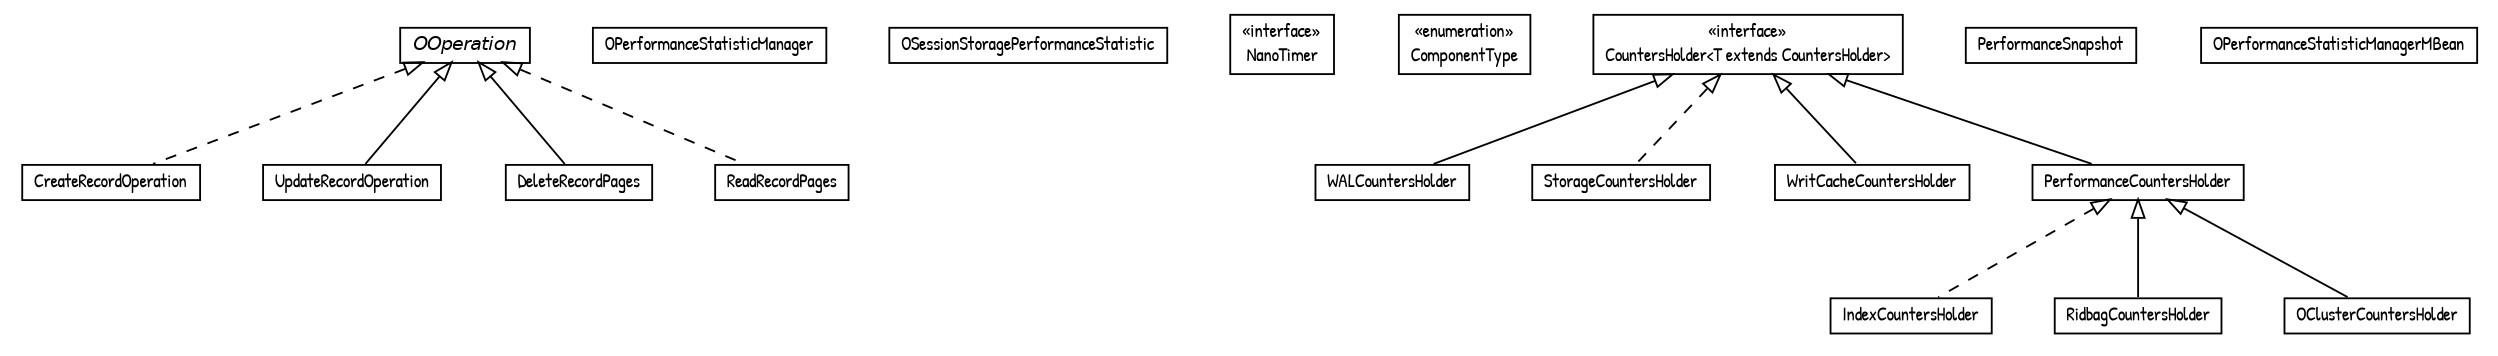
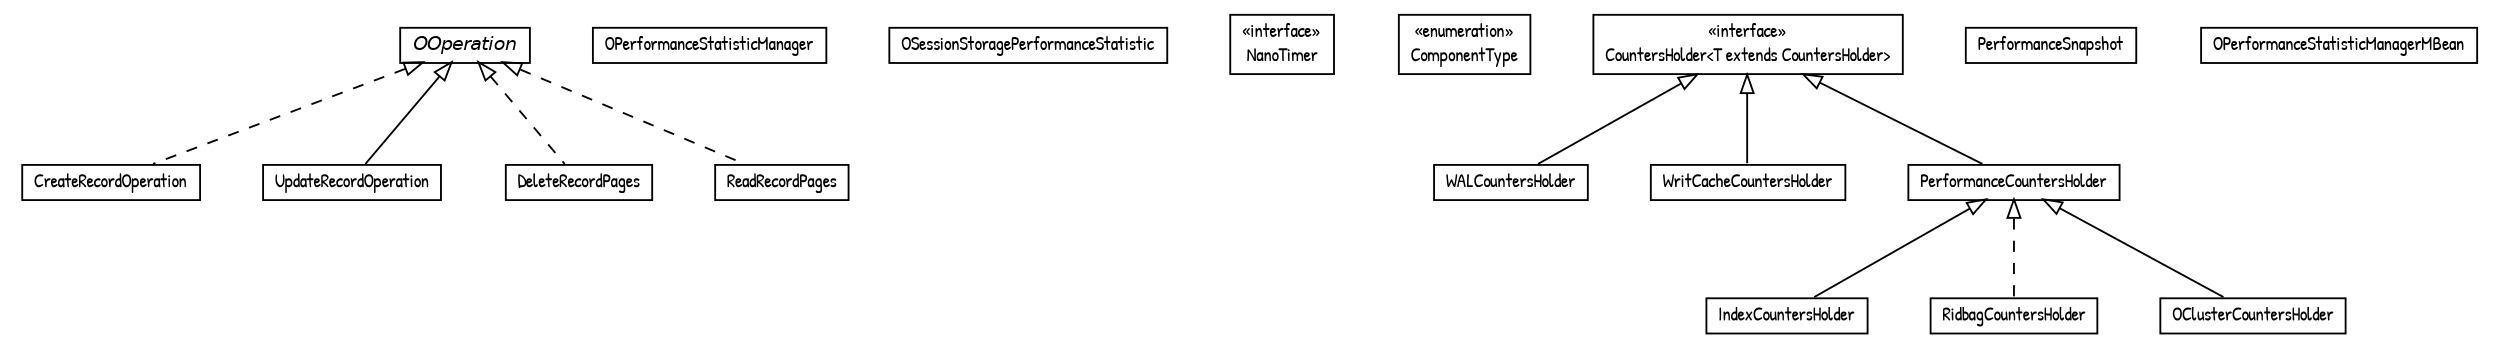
(528, 120) -> (528, 120)
(1621, 182) -> none
(2016, 253) -> (1892, 253)
(2138, 258) -> (2014, 258)
